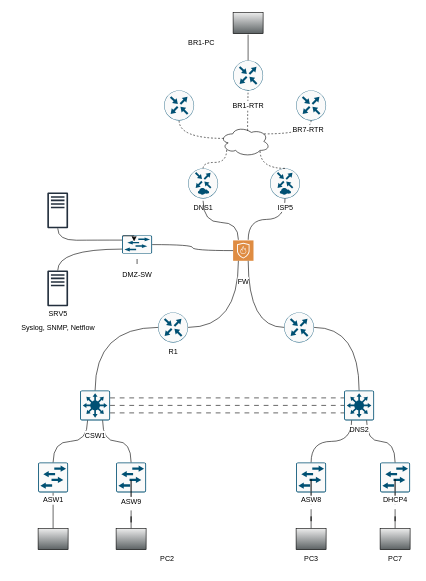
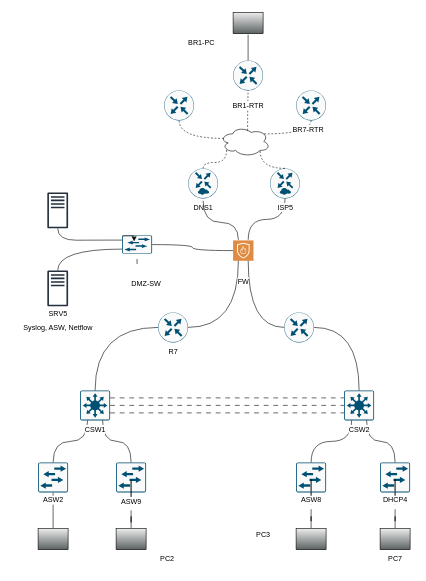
(137, 275) -> (146, 284)
(58, 327) -> (58, 327)
(173, 351) -> (173, 351)
(359, 429) -> (359, 429)
(95, 435) -> (95, 429)
(53, 500) -> (53, 500)
(311, 559) -> (263, 535)
